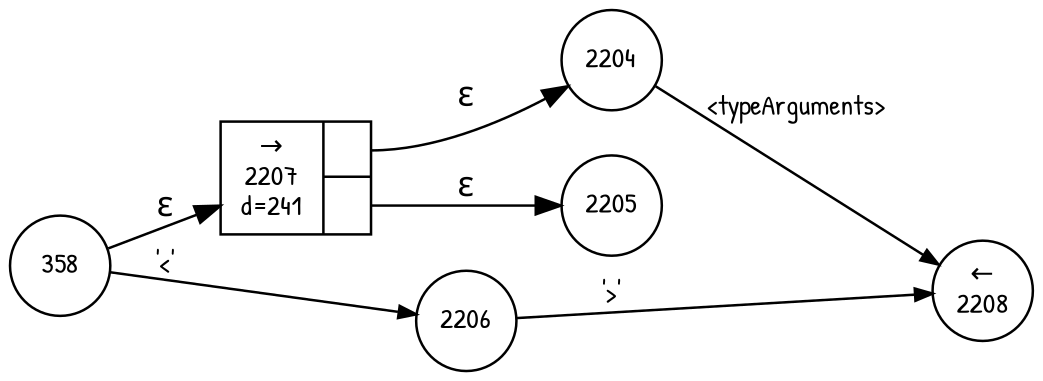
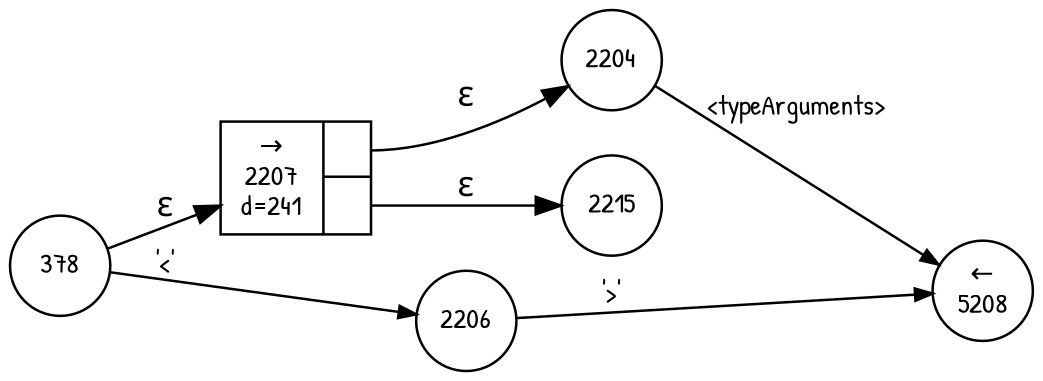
(612, 206) -> (612, 206)
(60, 266) -> (60, 266)
(983, 291) -> (983, 291)
